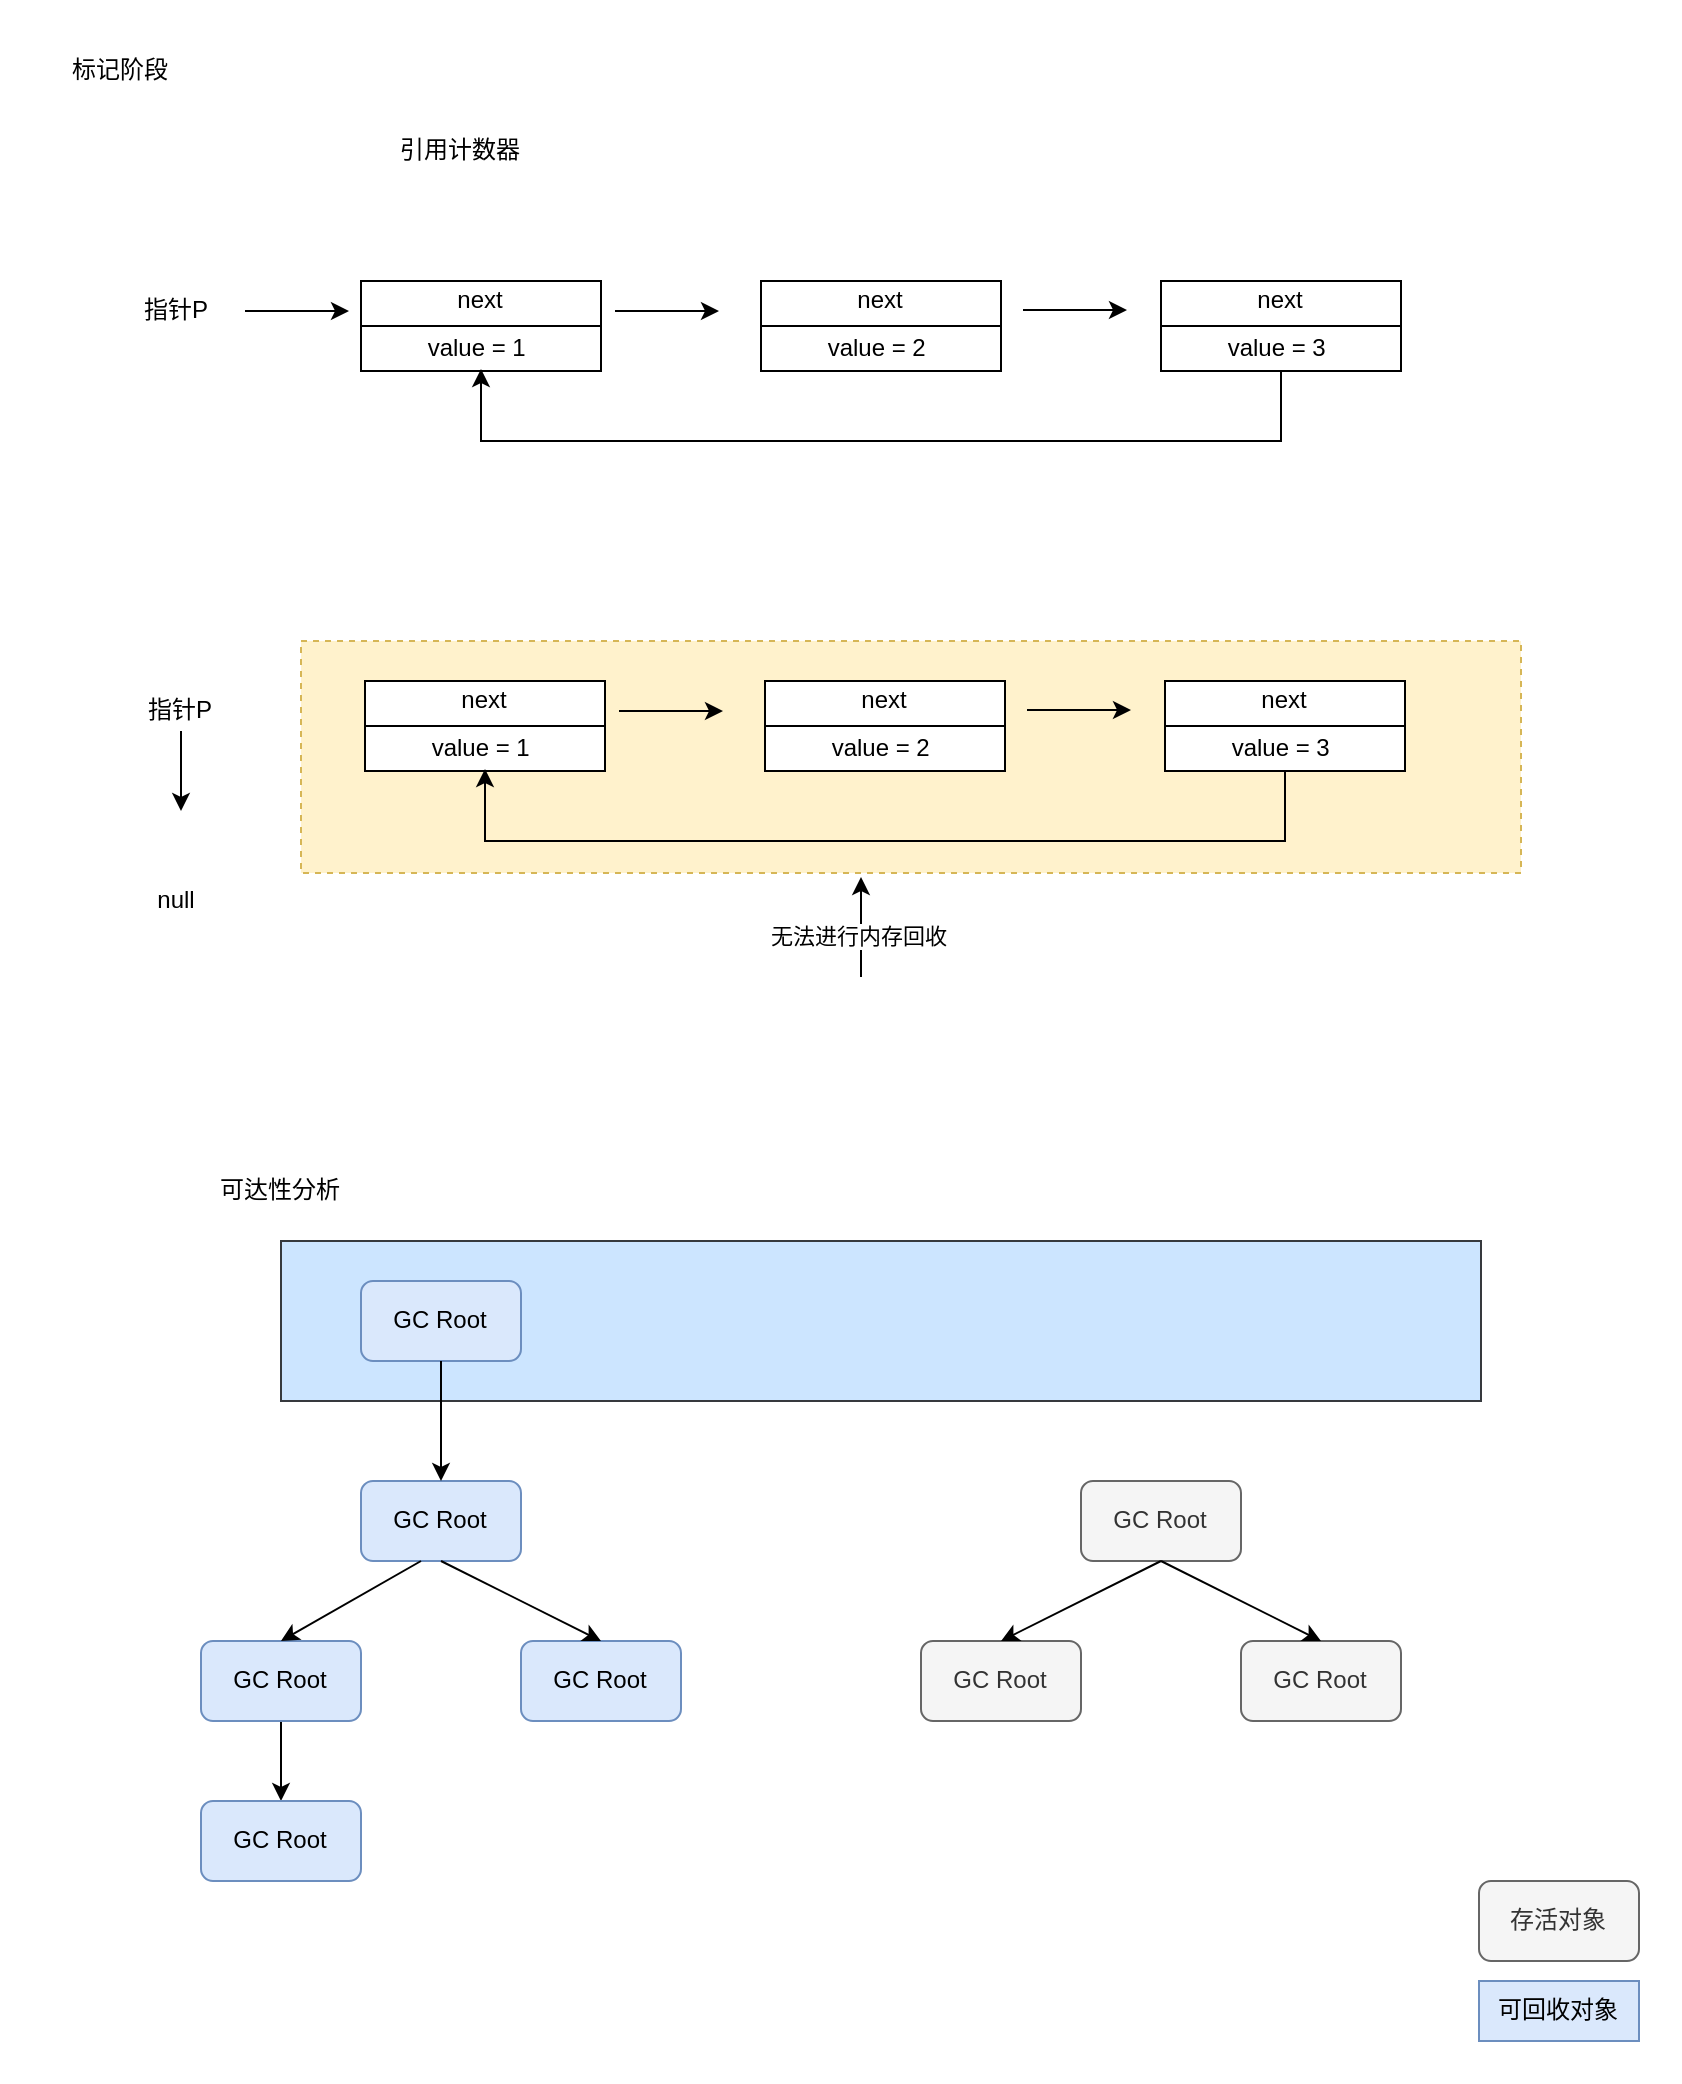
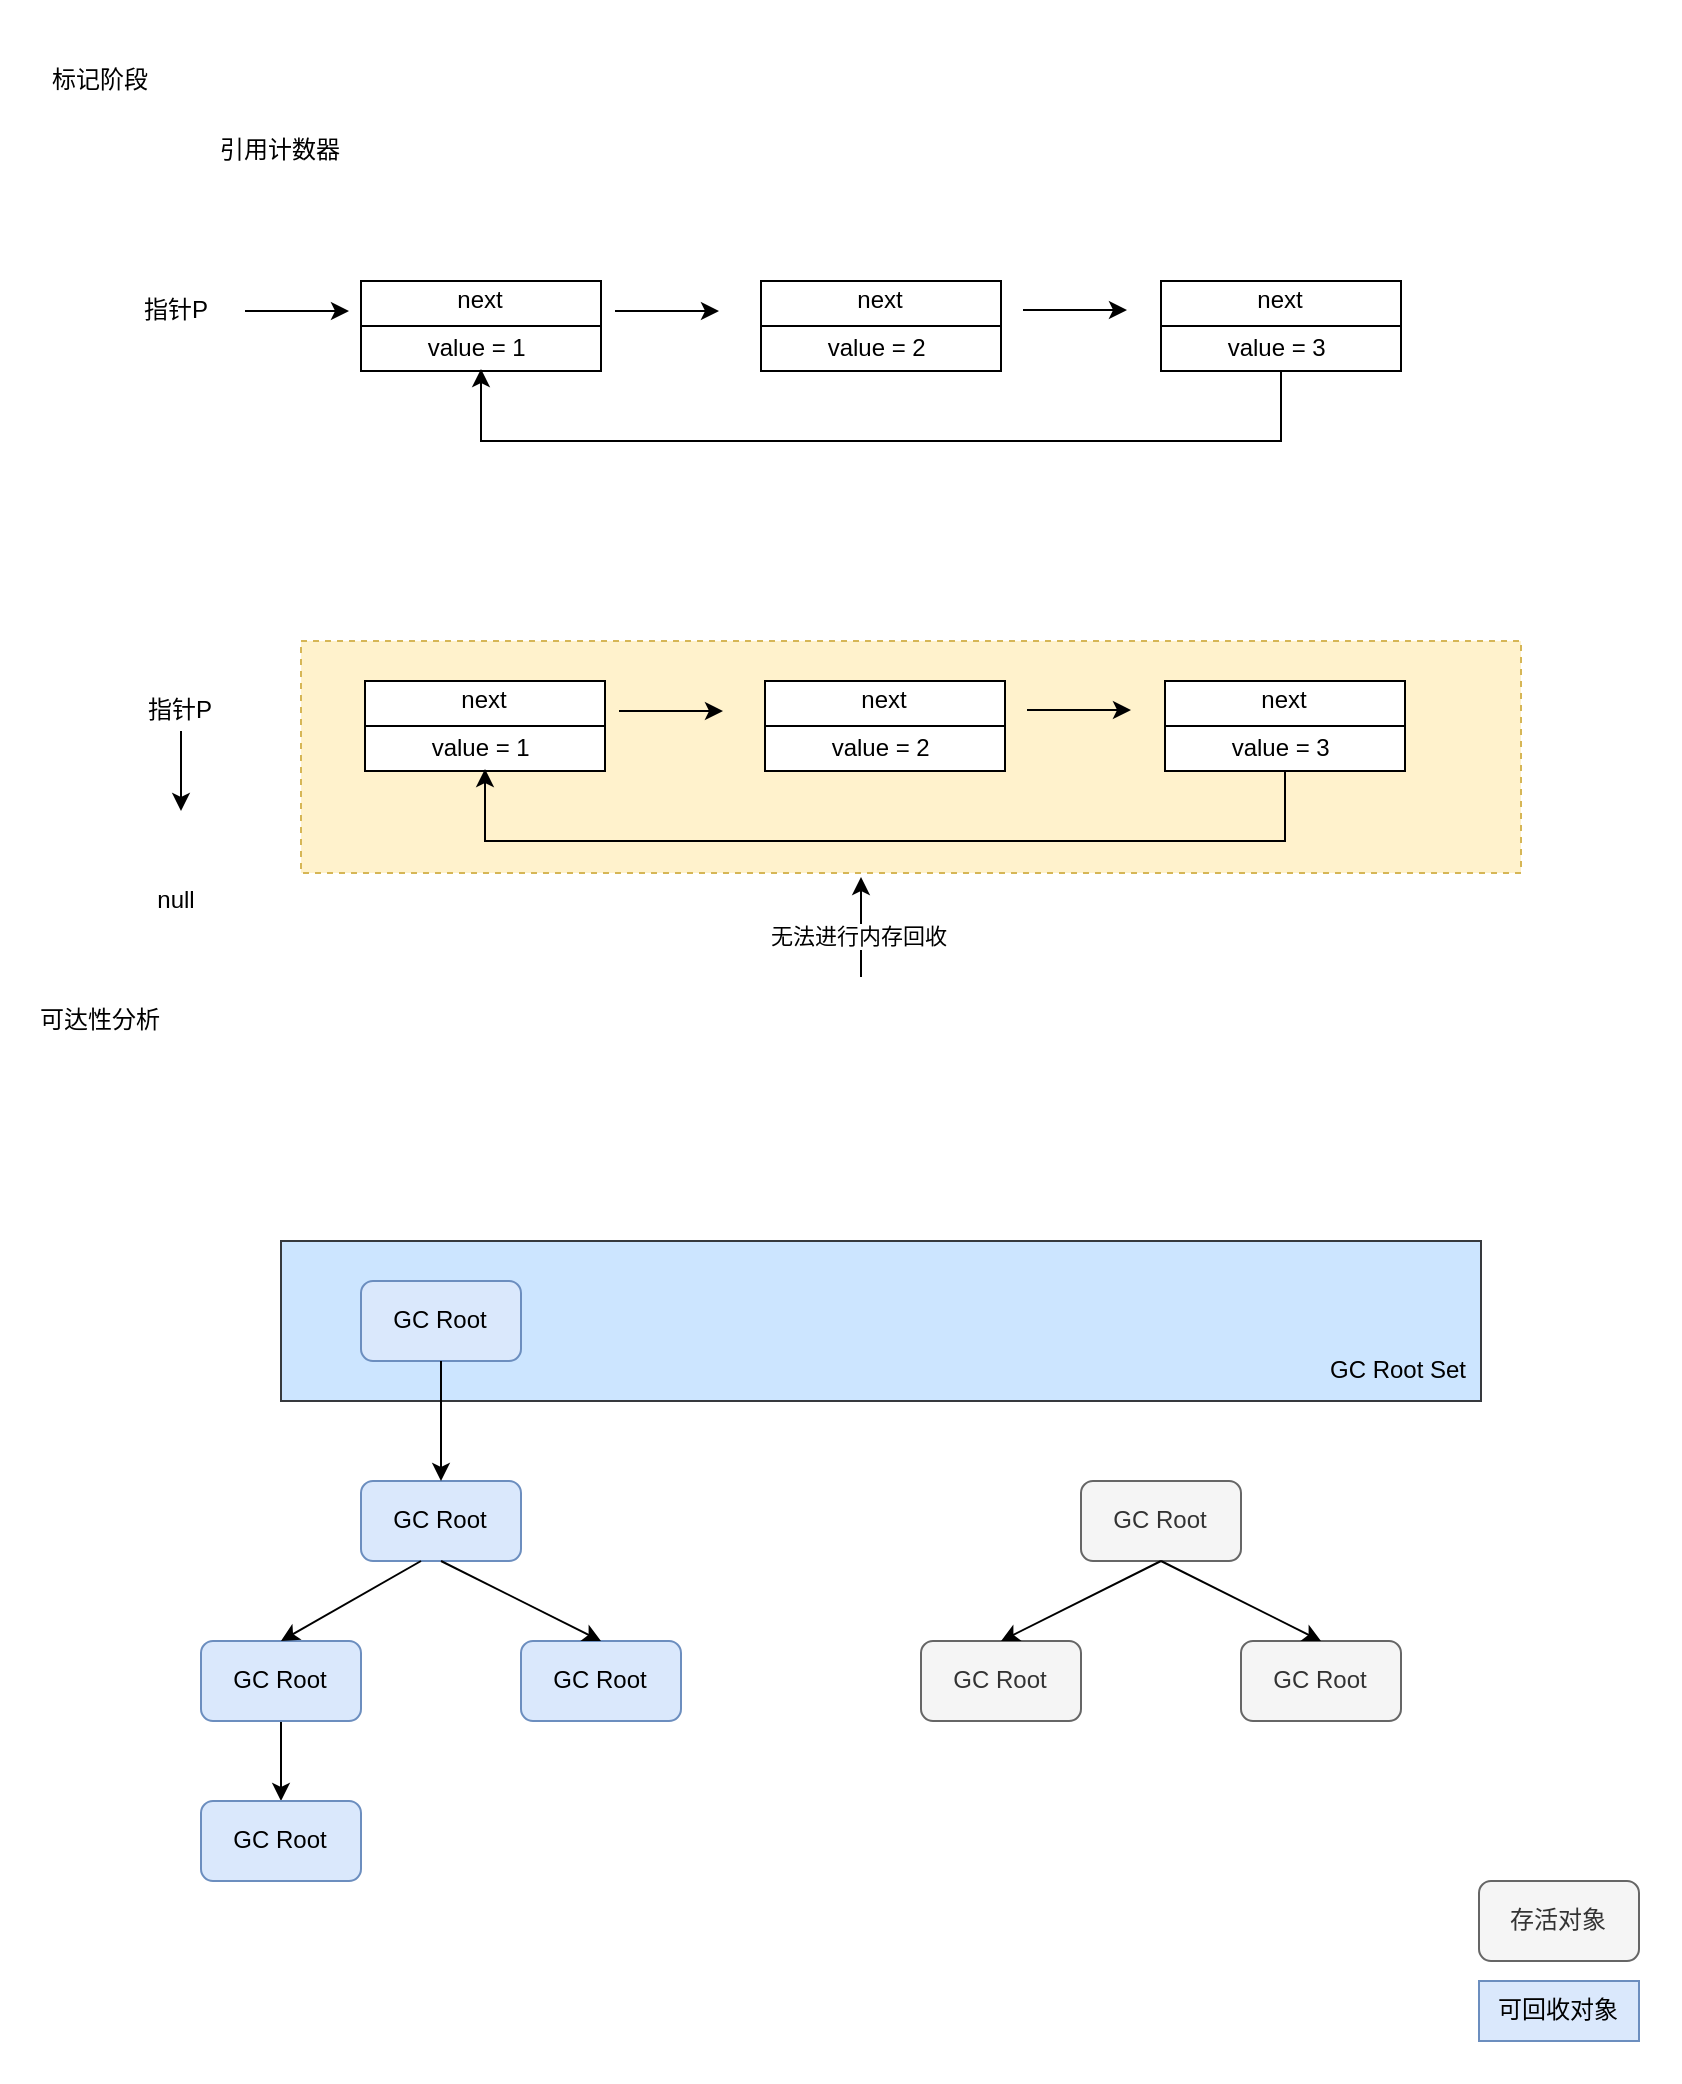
(121, 71) -> (101, 81)
(461, 151) -> (281, 151)
(281, 1191) -> (101, 1021)
none -> (1399, 1371)
